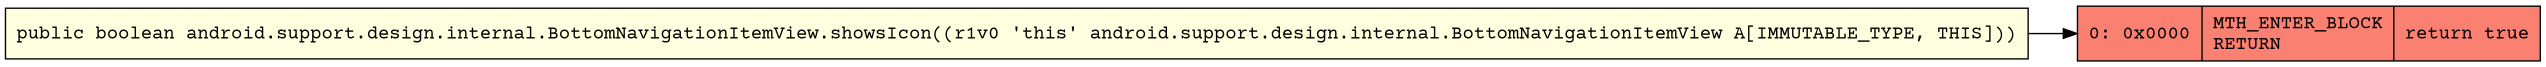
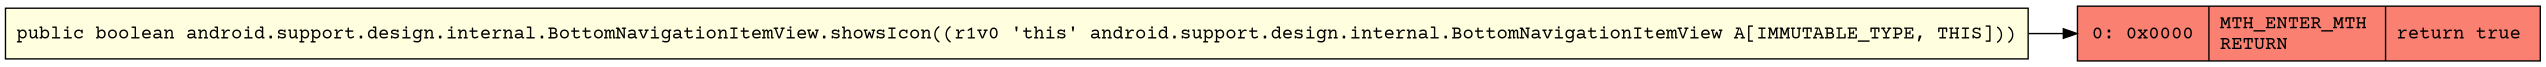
(2298, 23) -> (2294, 23)
